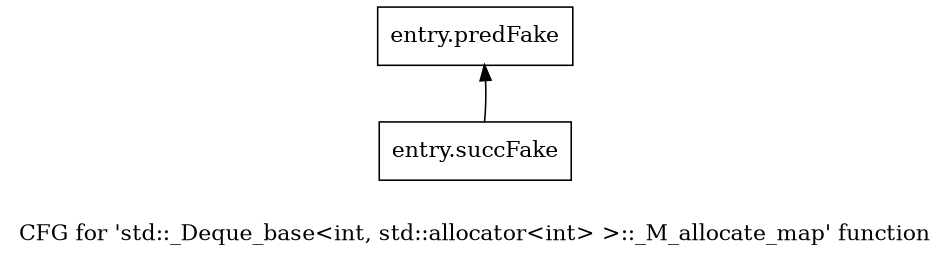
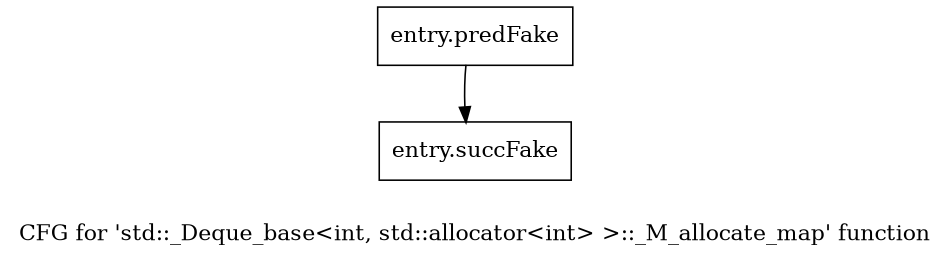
(486, 102) -> (465, 86)
